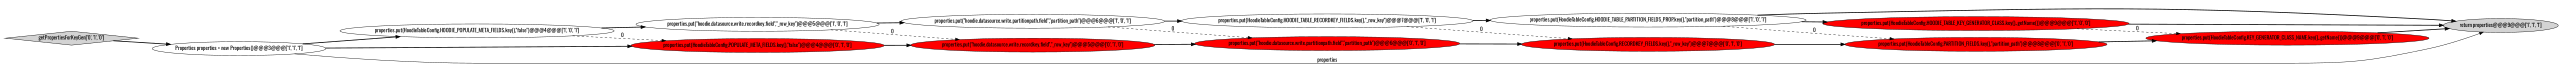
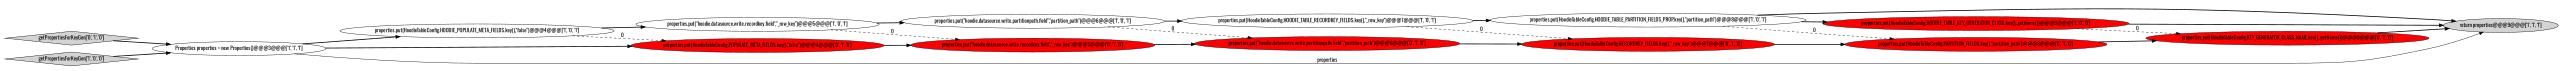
none -> (72, 59)
